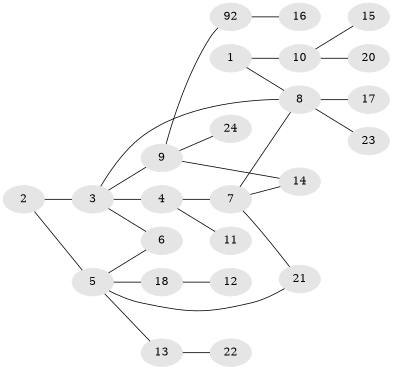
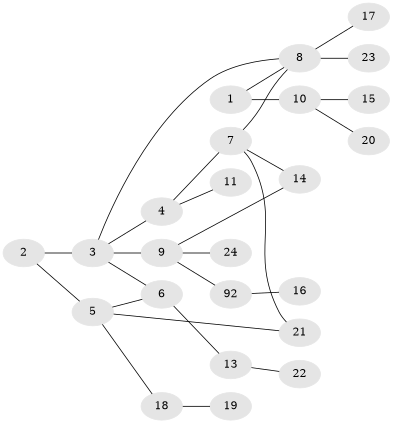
(231, 282) -> (231, 406)
(127, 318) -> (196, 330)
